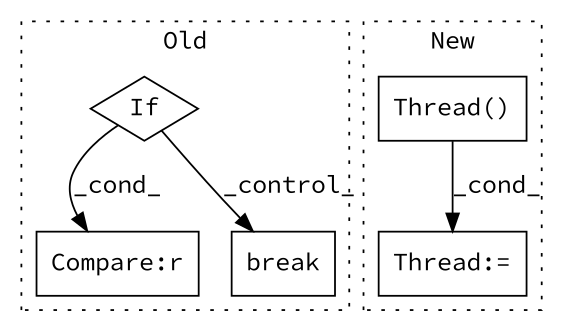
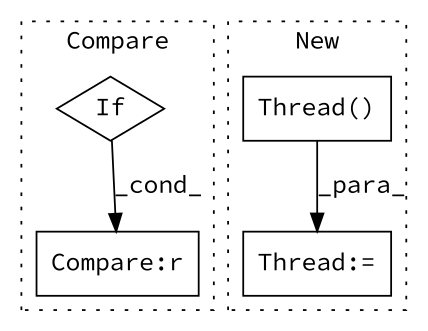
(185, 42) -> (118, 42)
(497, 186) -> (362, 186)
(283, 264) -> none
